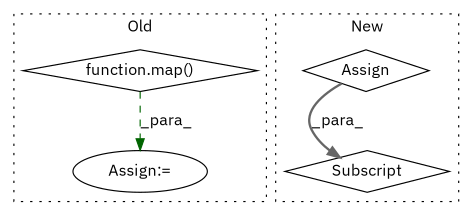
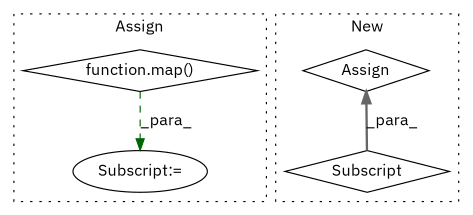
(140, 27) -> (140, 27)
(310, 114) -> (367, 127)
(140, 171) -> (140, 171)
